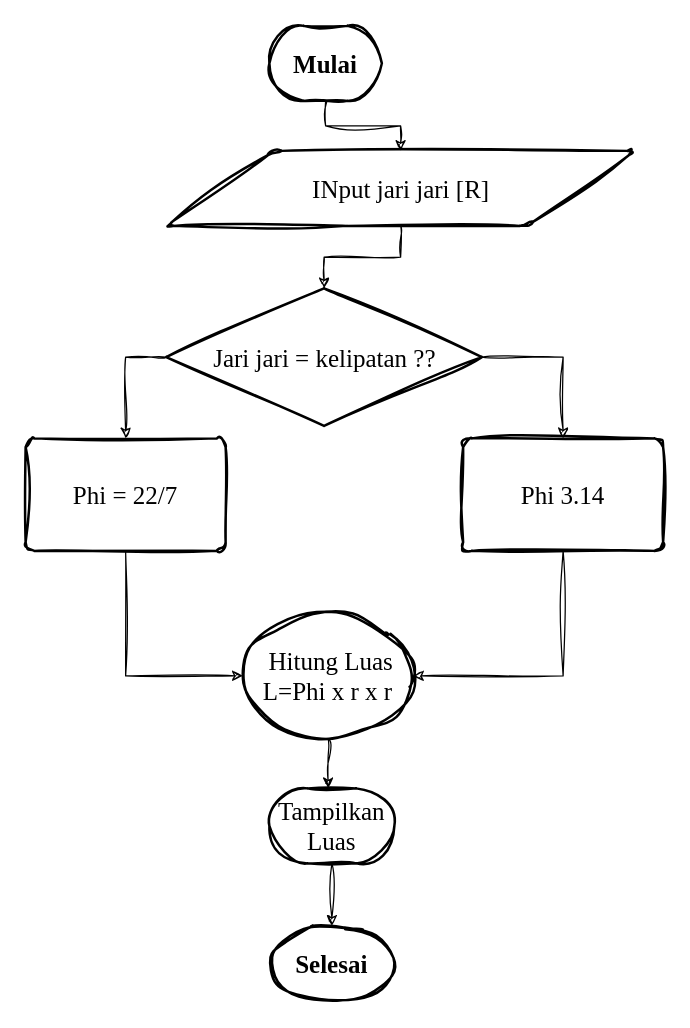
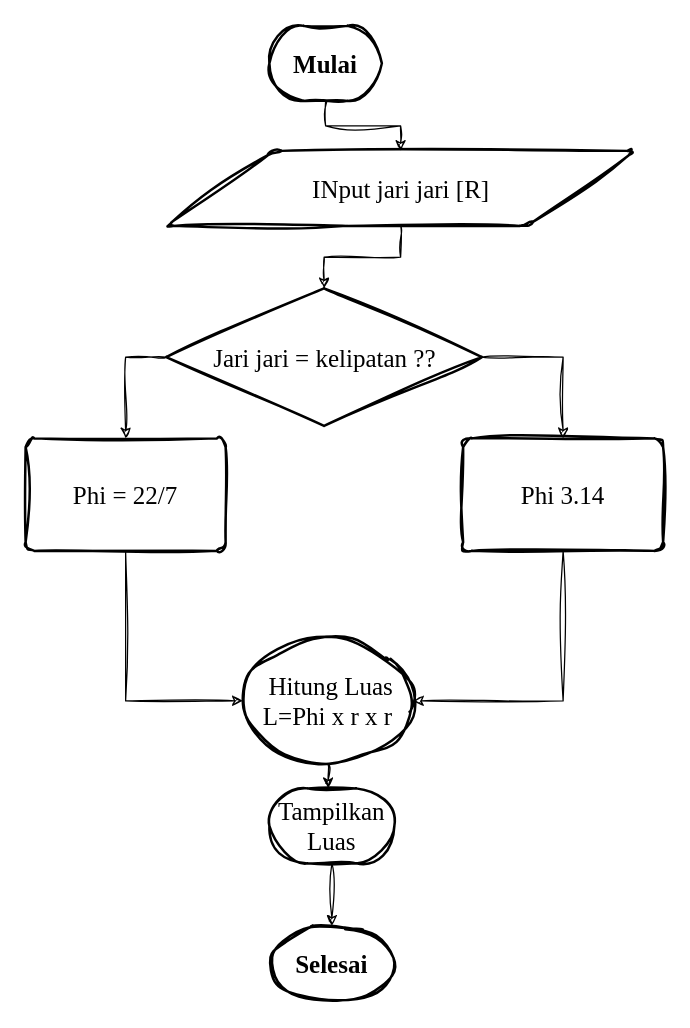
(328, 676) -> (328, 701)
